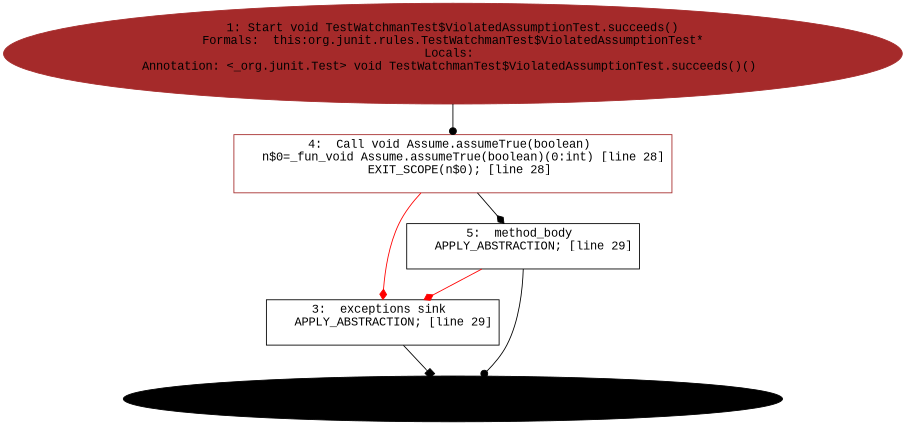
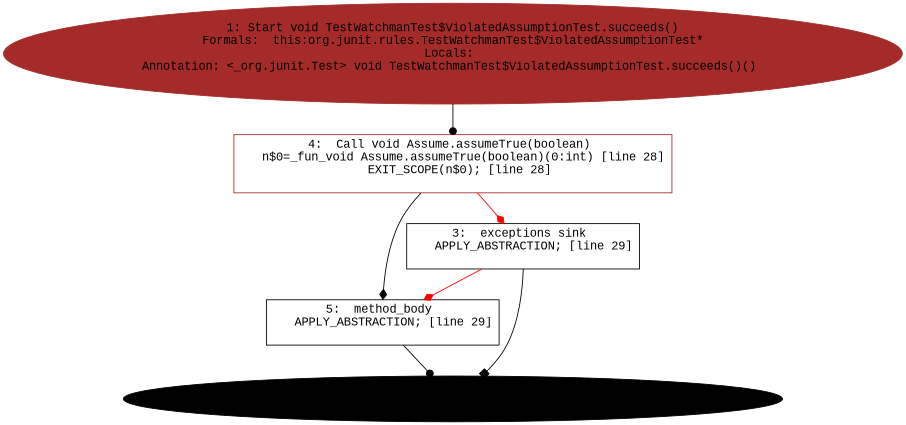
(457, 282) -> (457, 282)
